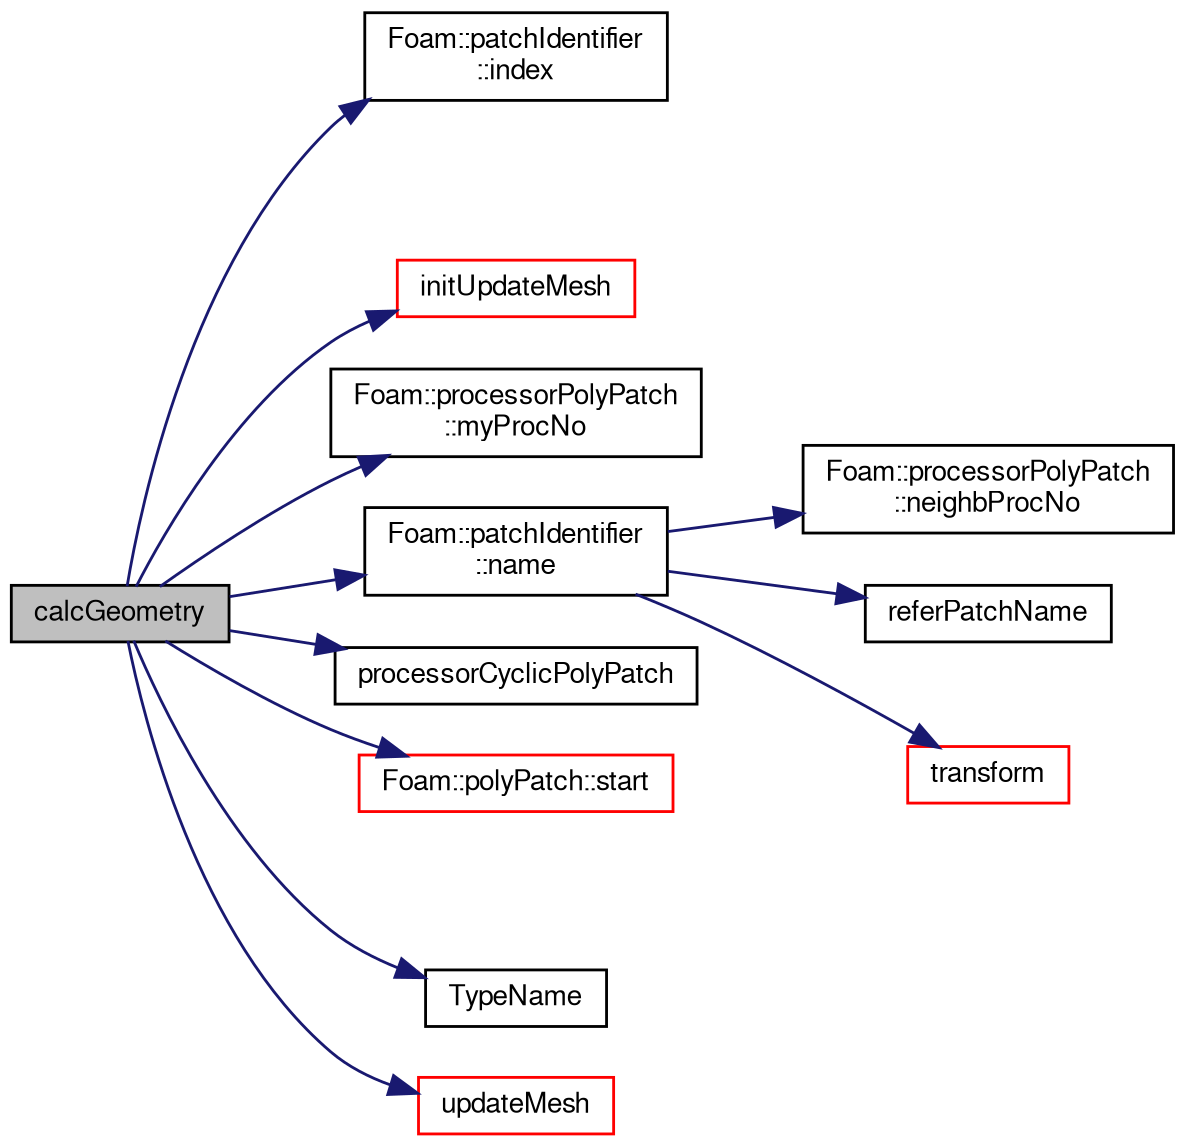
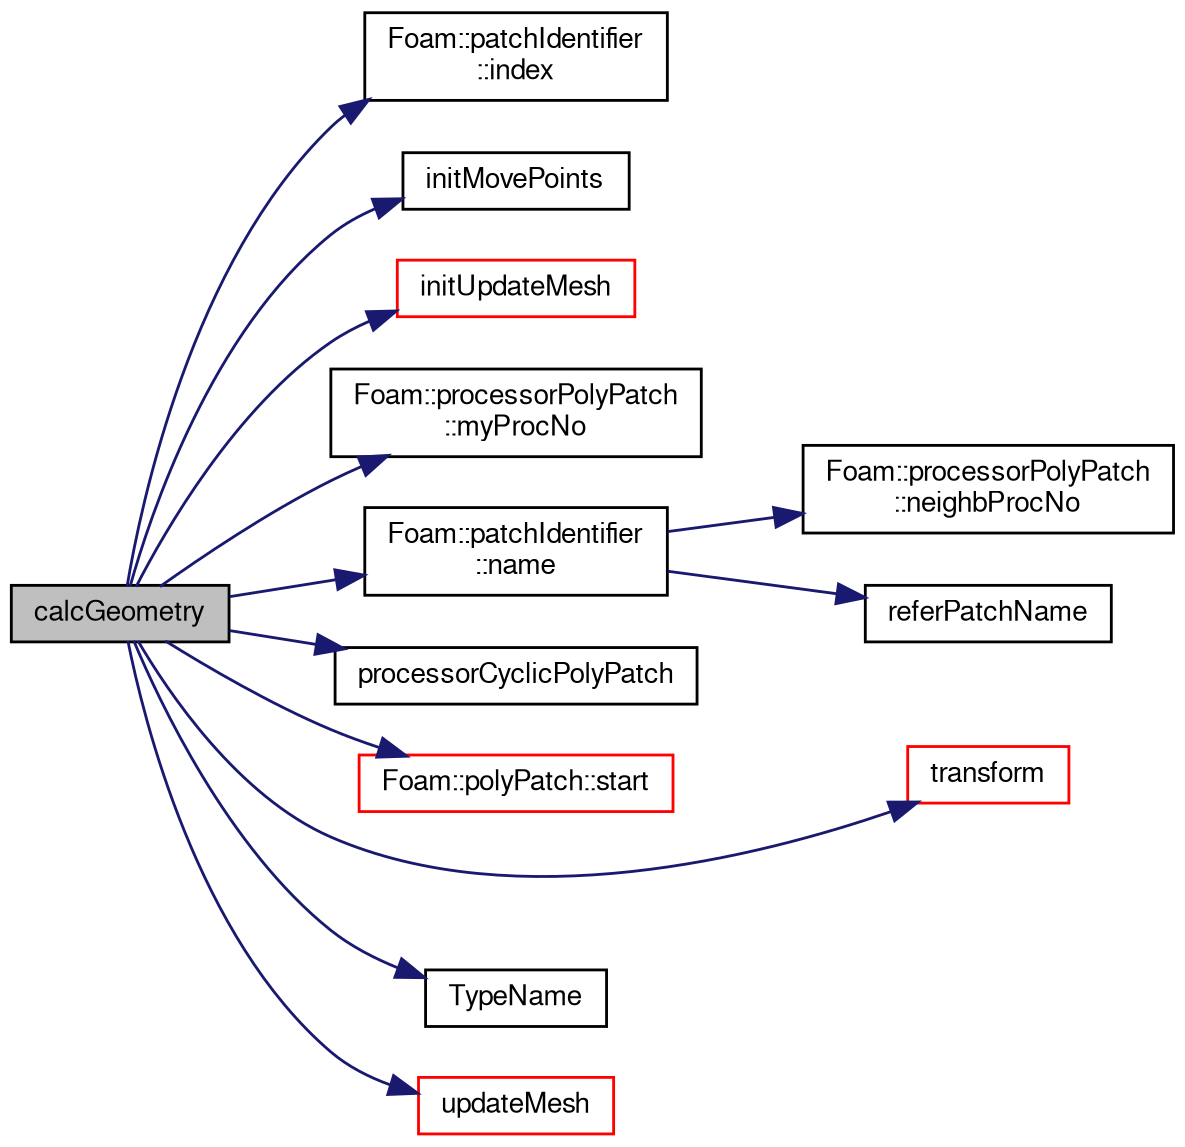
none -> (516, 181)
(777, 659) -> (473, 873)
